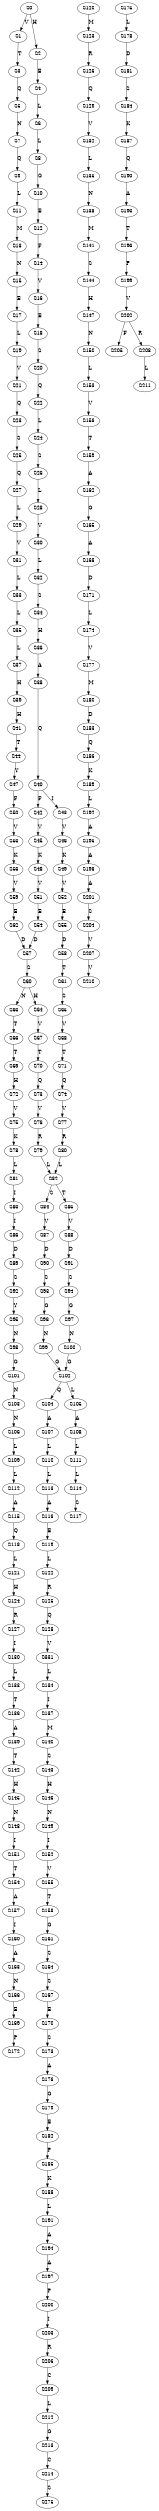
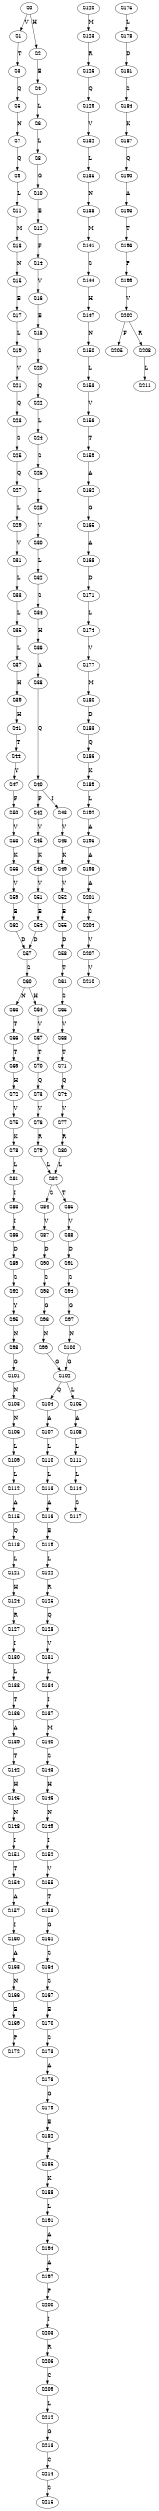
(47, 1658) -> (47, 1658)
(47, 2502) -> (47, 2502)
